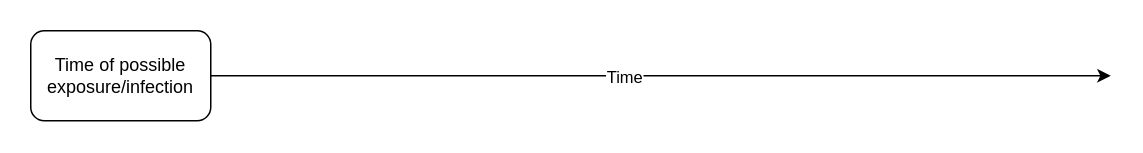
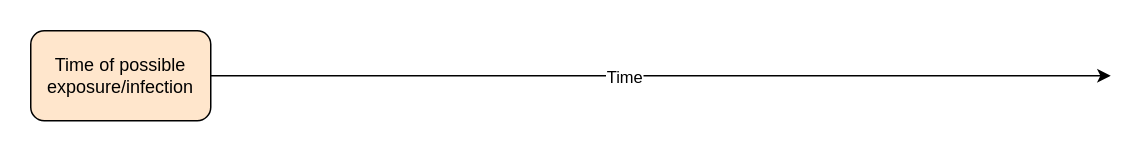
(121, 76) -> (121, 76)
